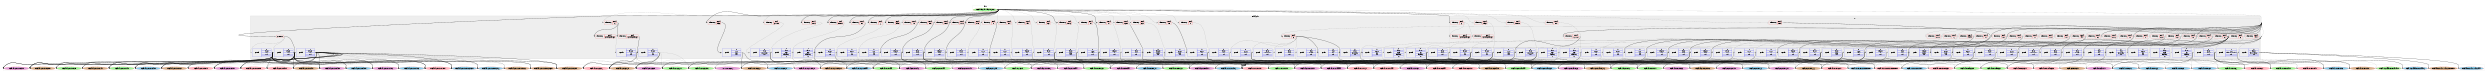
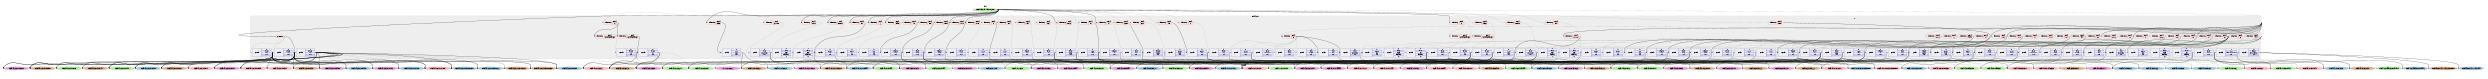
(570, 68) -> (570, 68)
(1755, 68) -> (1755, 68)
